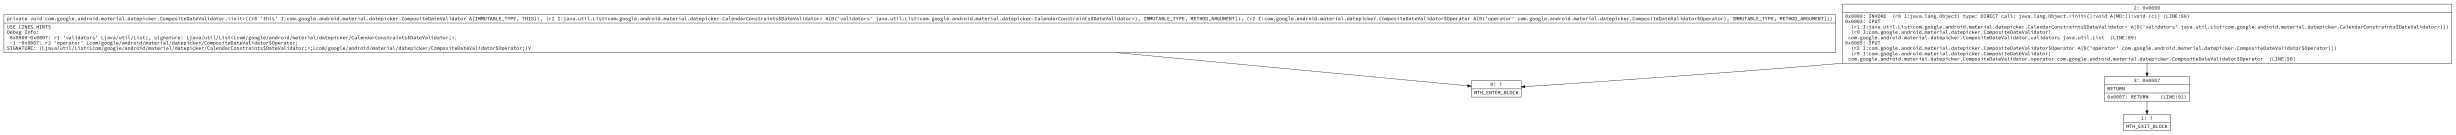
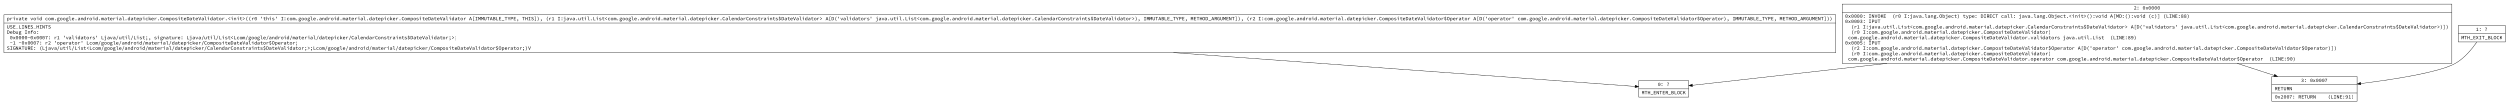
(2147, 97) -> (2314, 97)
(2147, 106) -> (2424, 73)
